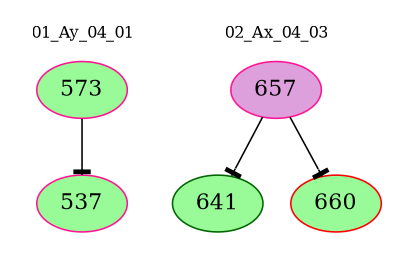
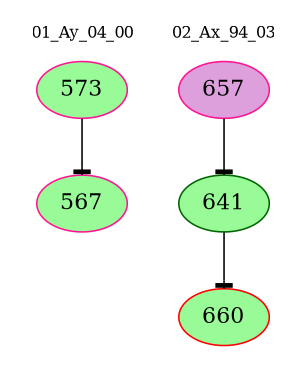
(83, 34) -> (83, 34)
(277, 34) -> (224, 34)
(304, 143) -> (224, 257)
(82, 204) -> (82, 204)
